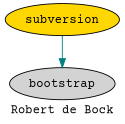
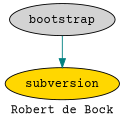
(62, 47) -> (62, 47)
